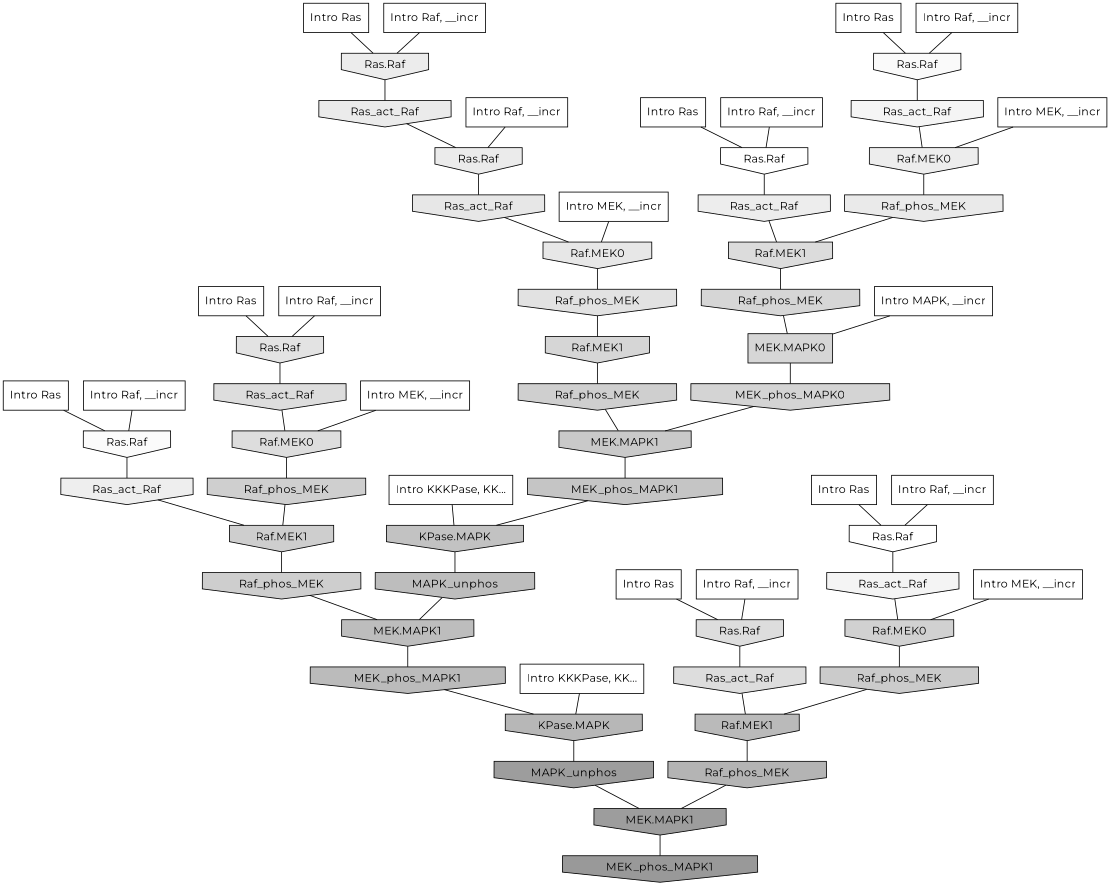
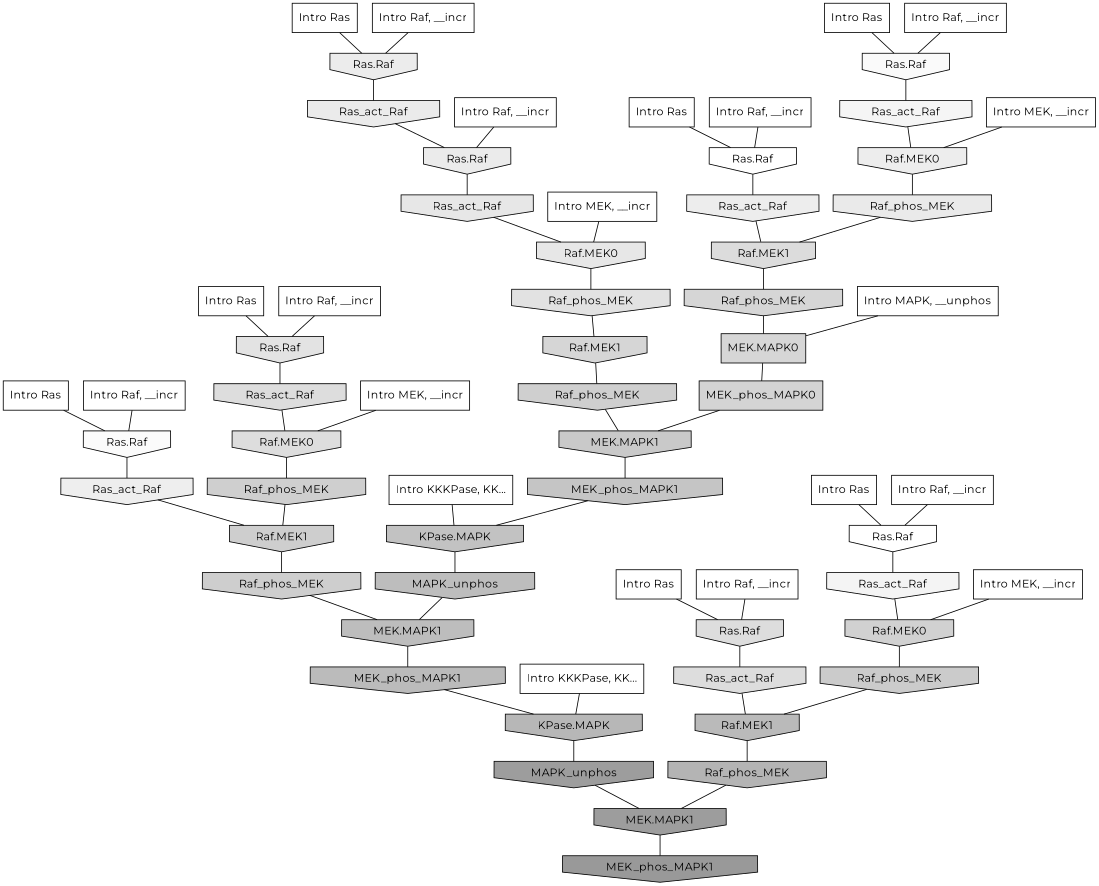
(934, 301) -> (928, 301)
(790, 396) -> (761, 396)
